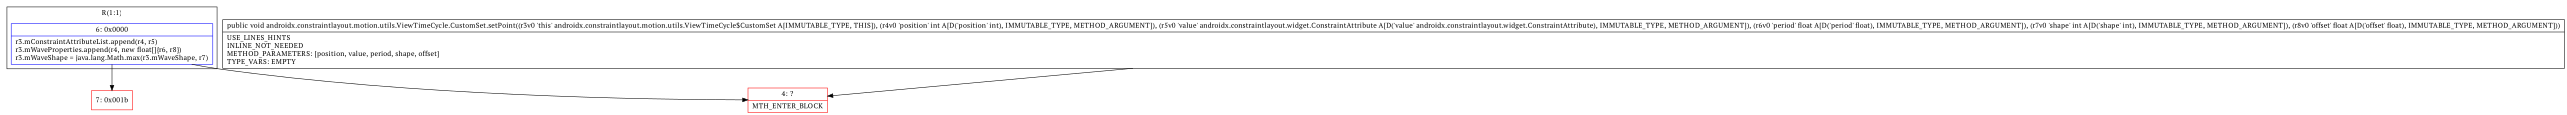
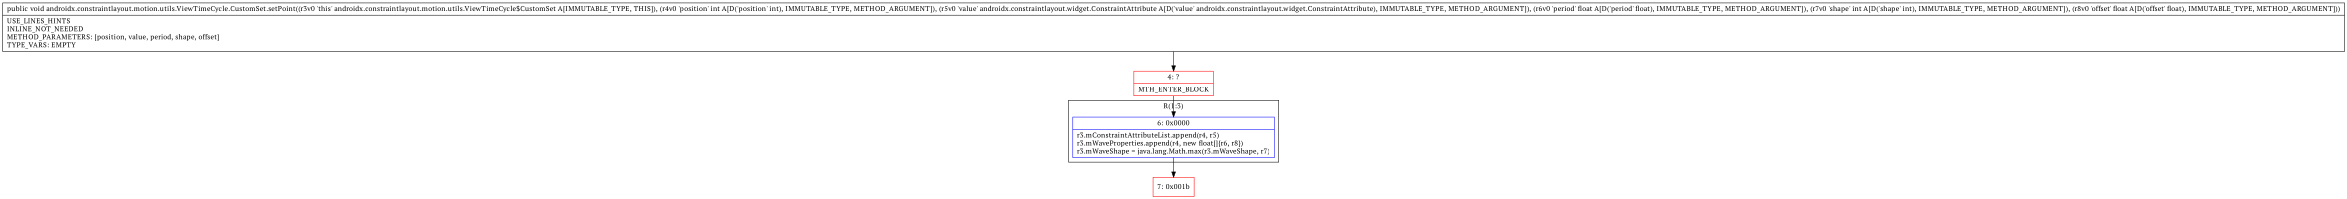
(112, 13) -> (1174, 106)
(466, 92) -> (1174, 104)
